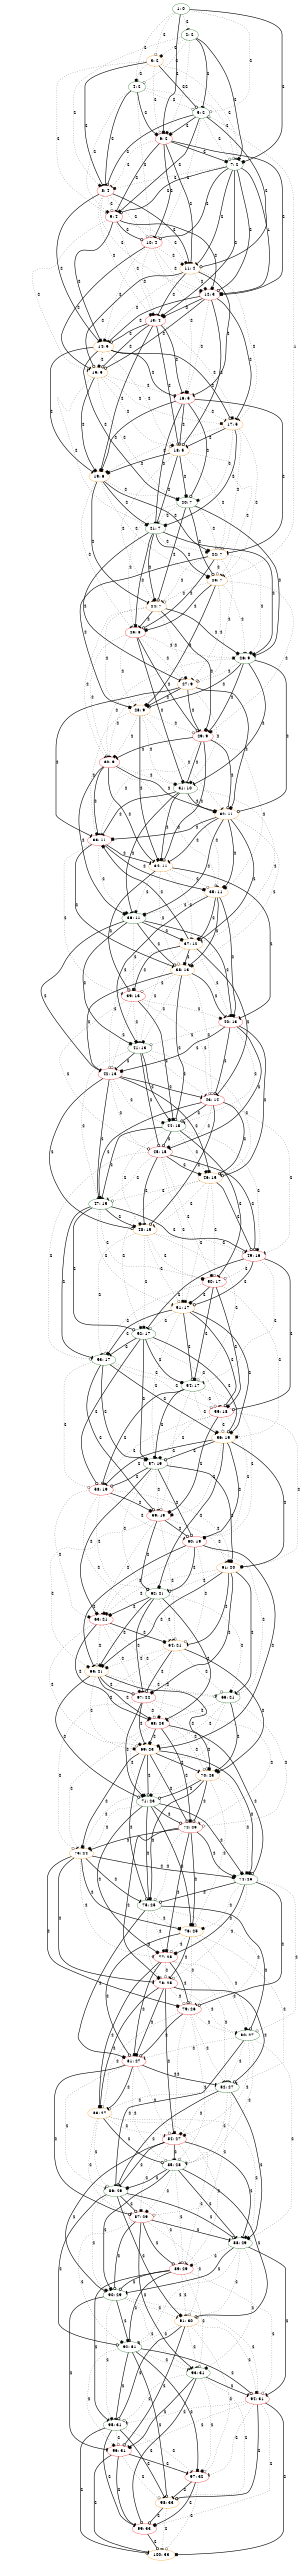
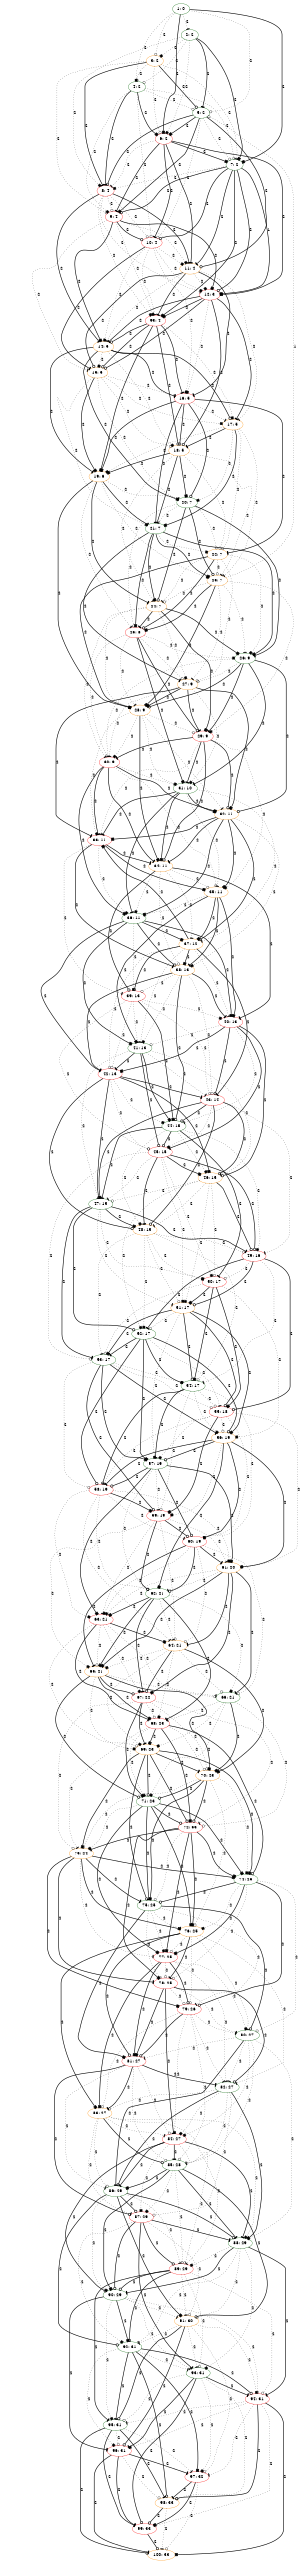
(155, 321) -> (155, 321)
(155, 506) -> (58, 603)
(267, 1656) -> (210, 1555)
(190, 1828) -> (190, 1828)
(116, 2039) -> (62, 1982)
